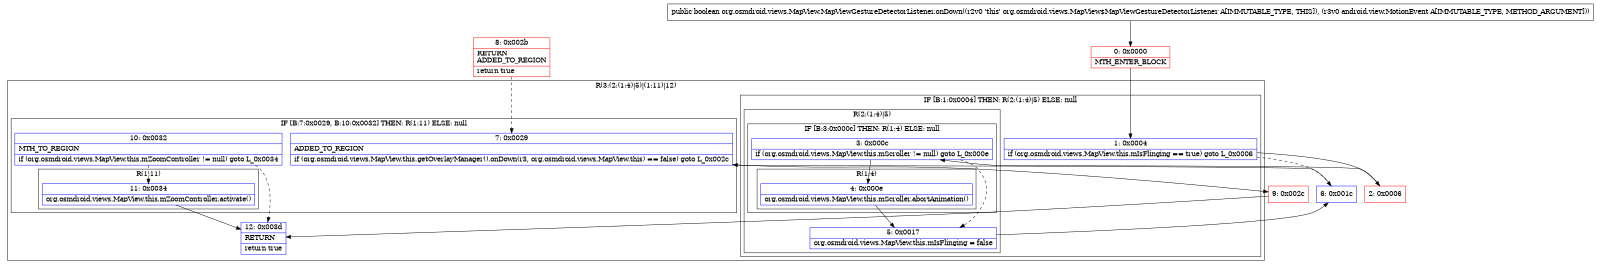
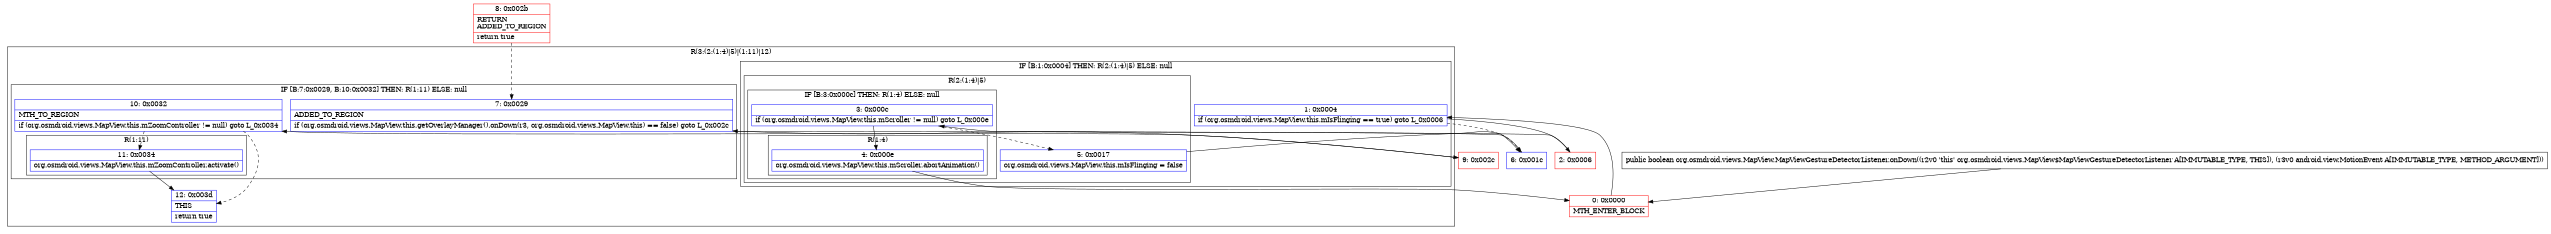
(883, 215) -> (1238, 189)
(780, 220) -> (727, 134)
(260, 238) -> (184, 206)
